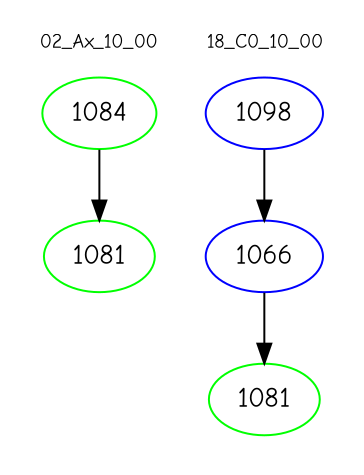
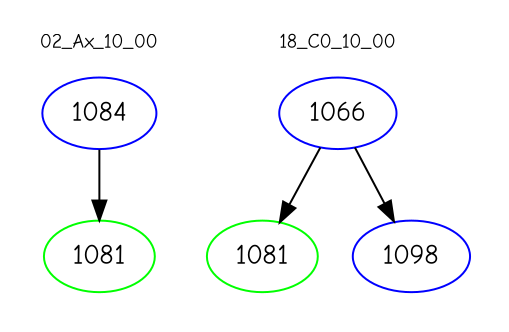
(99, 113) -> (99, 113)
(264, 175) -> (370, 176)
